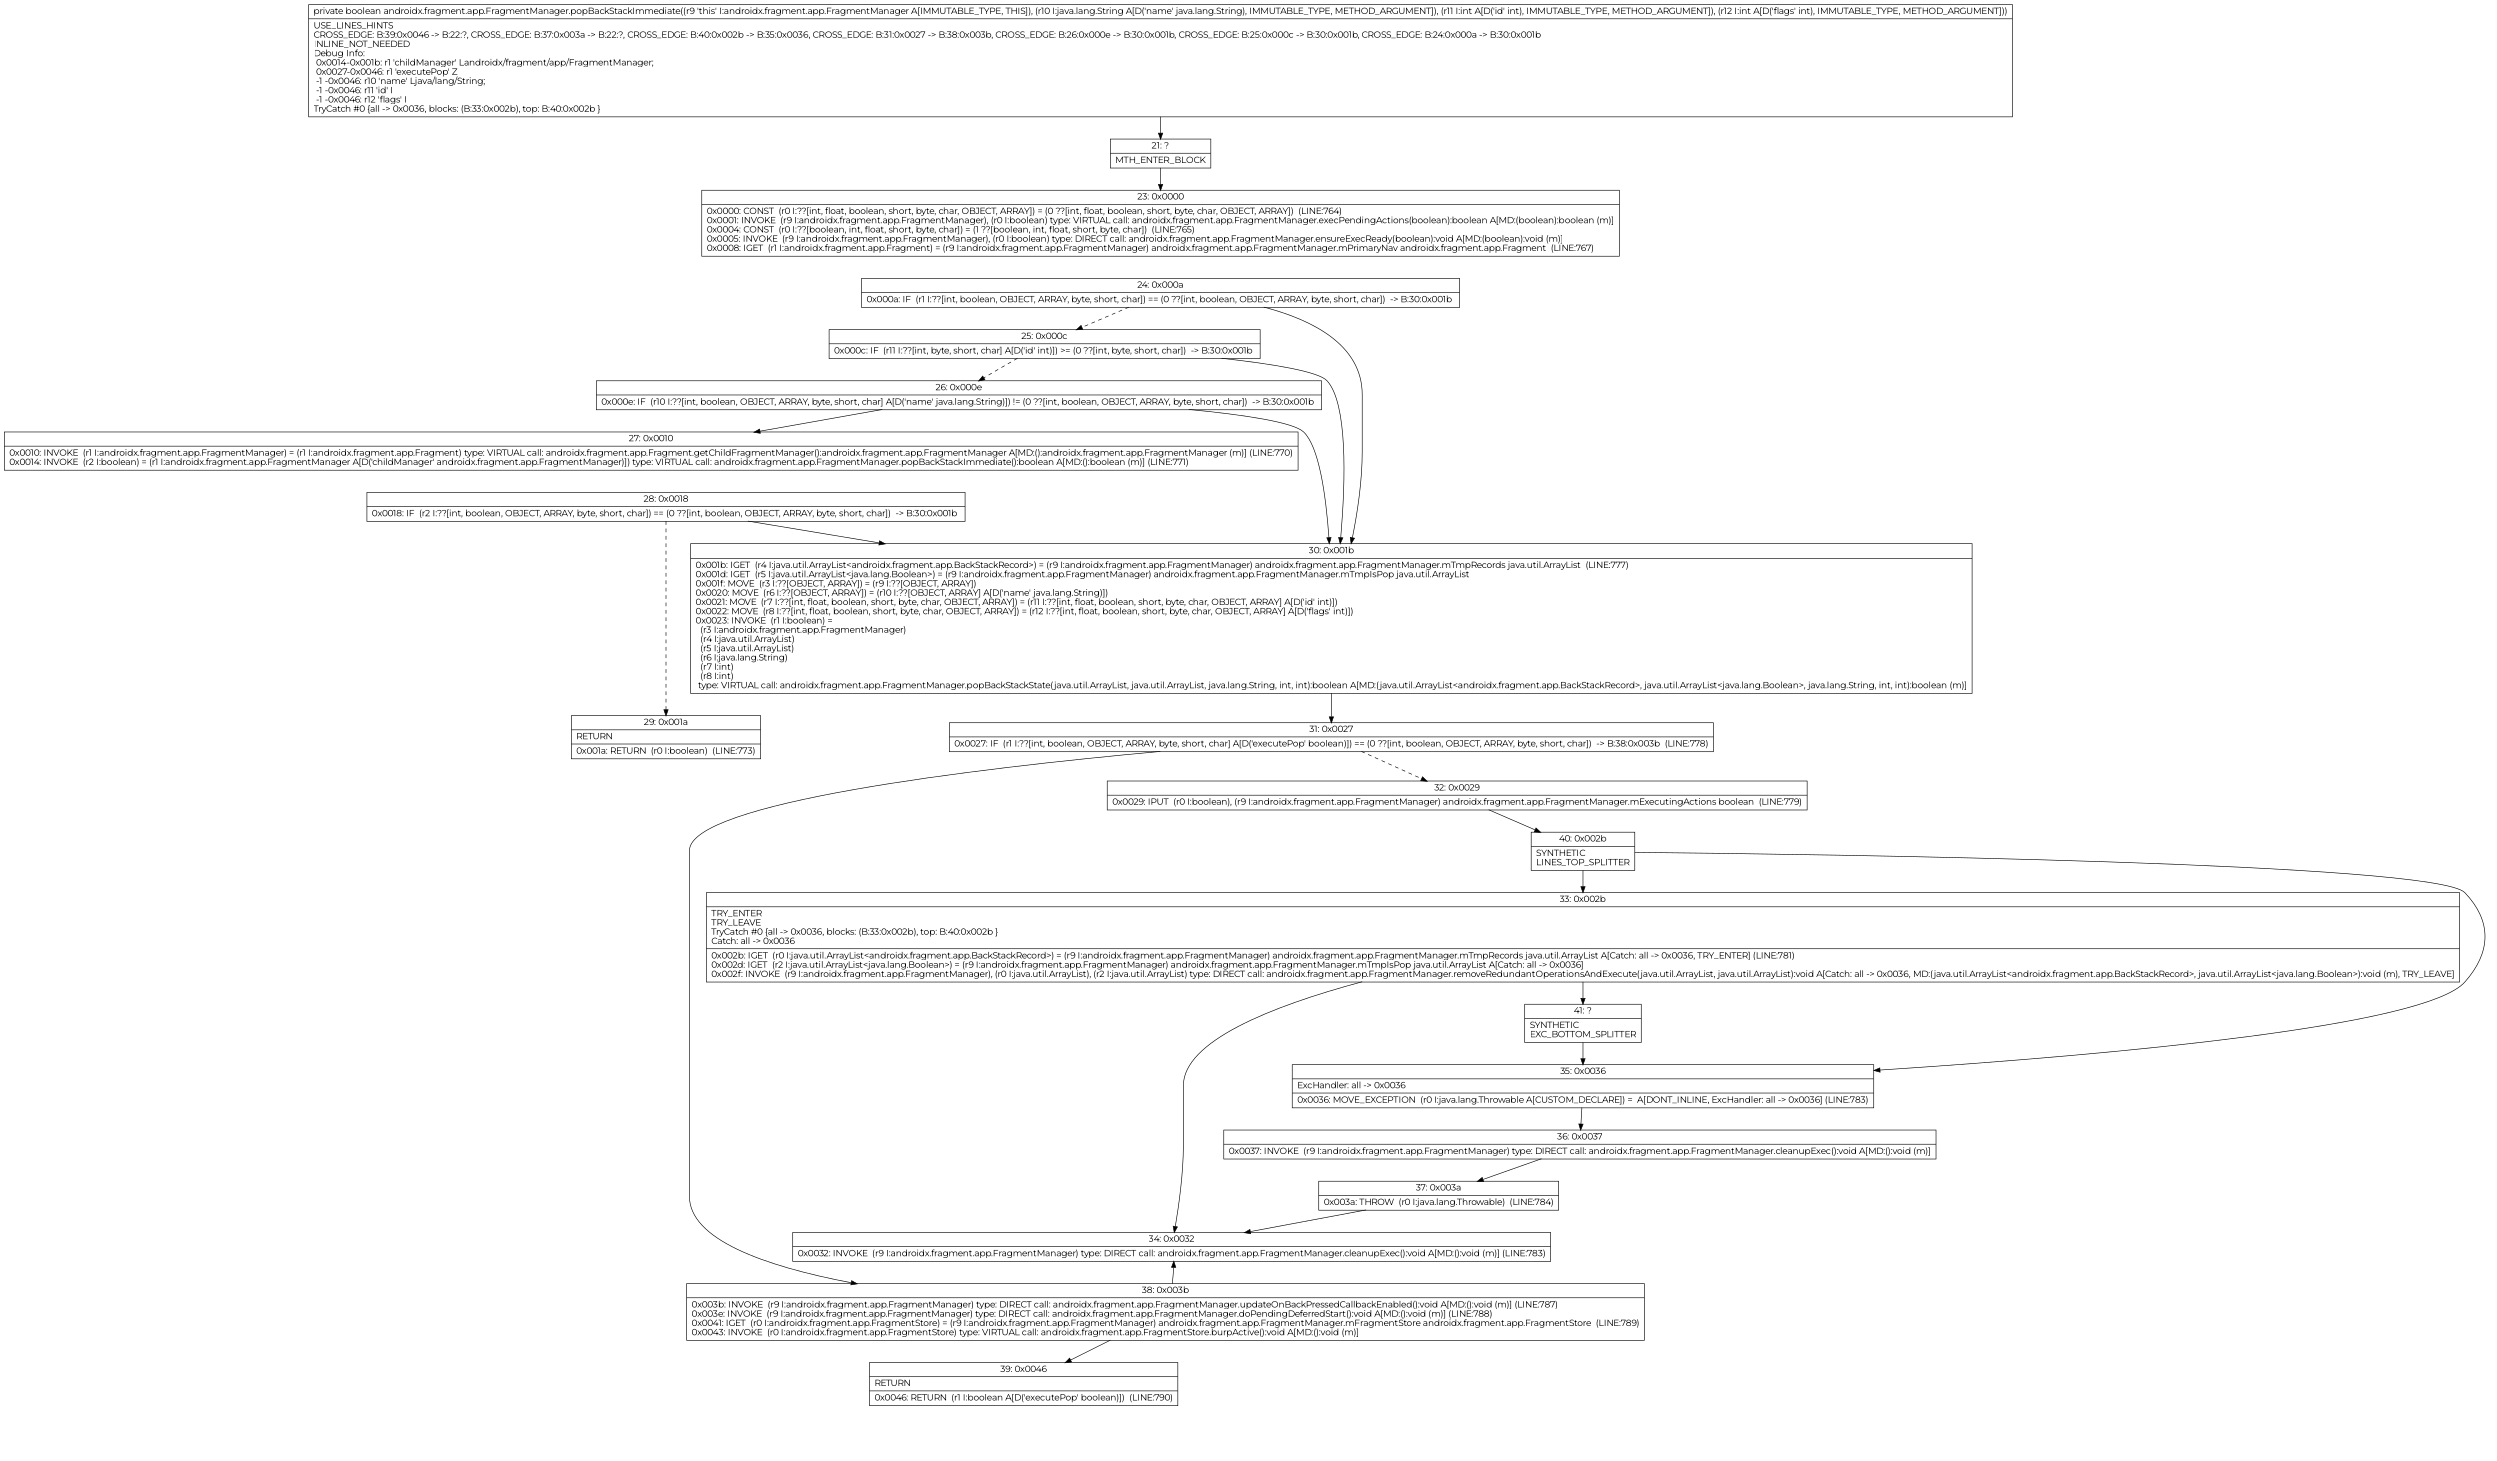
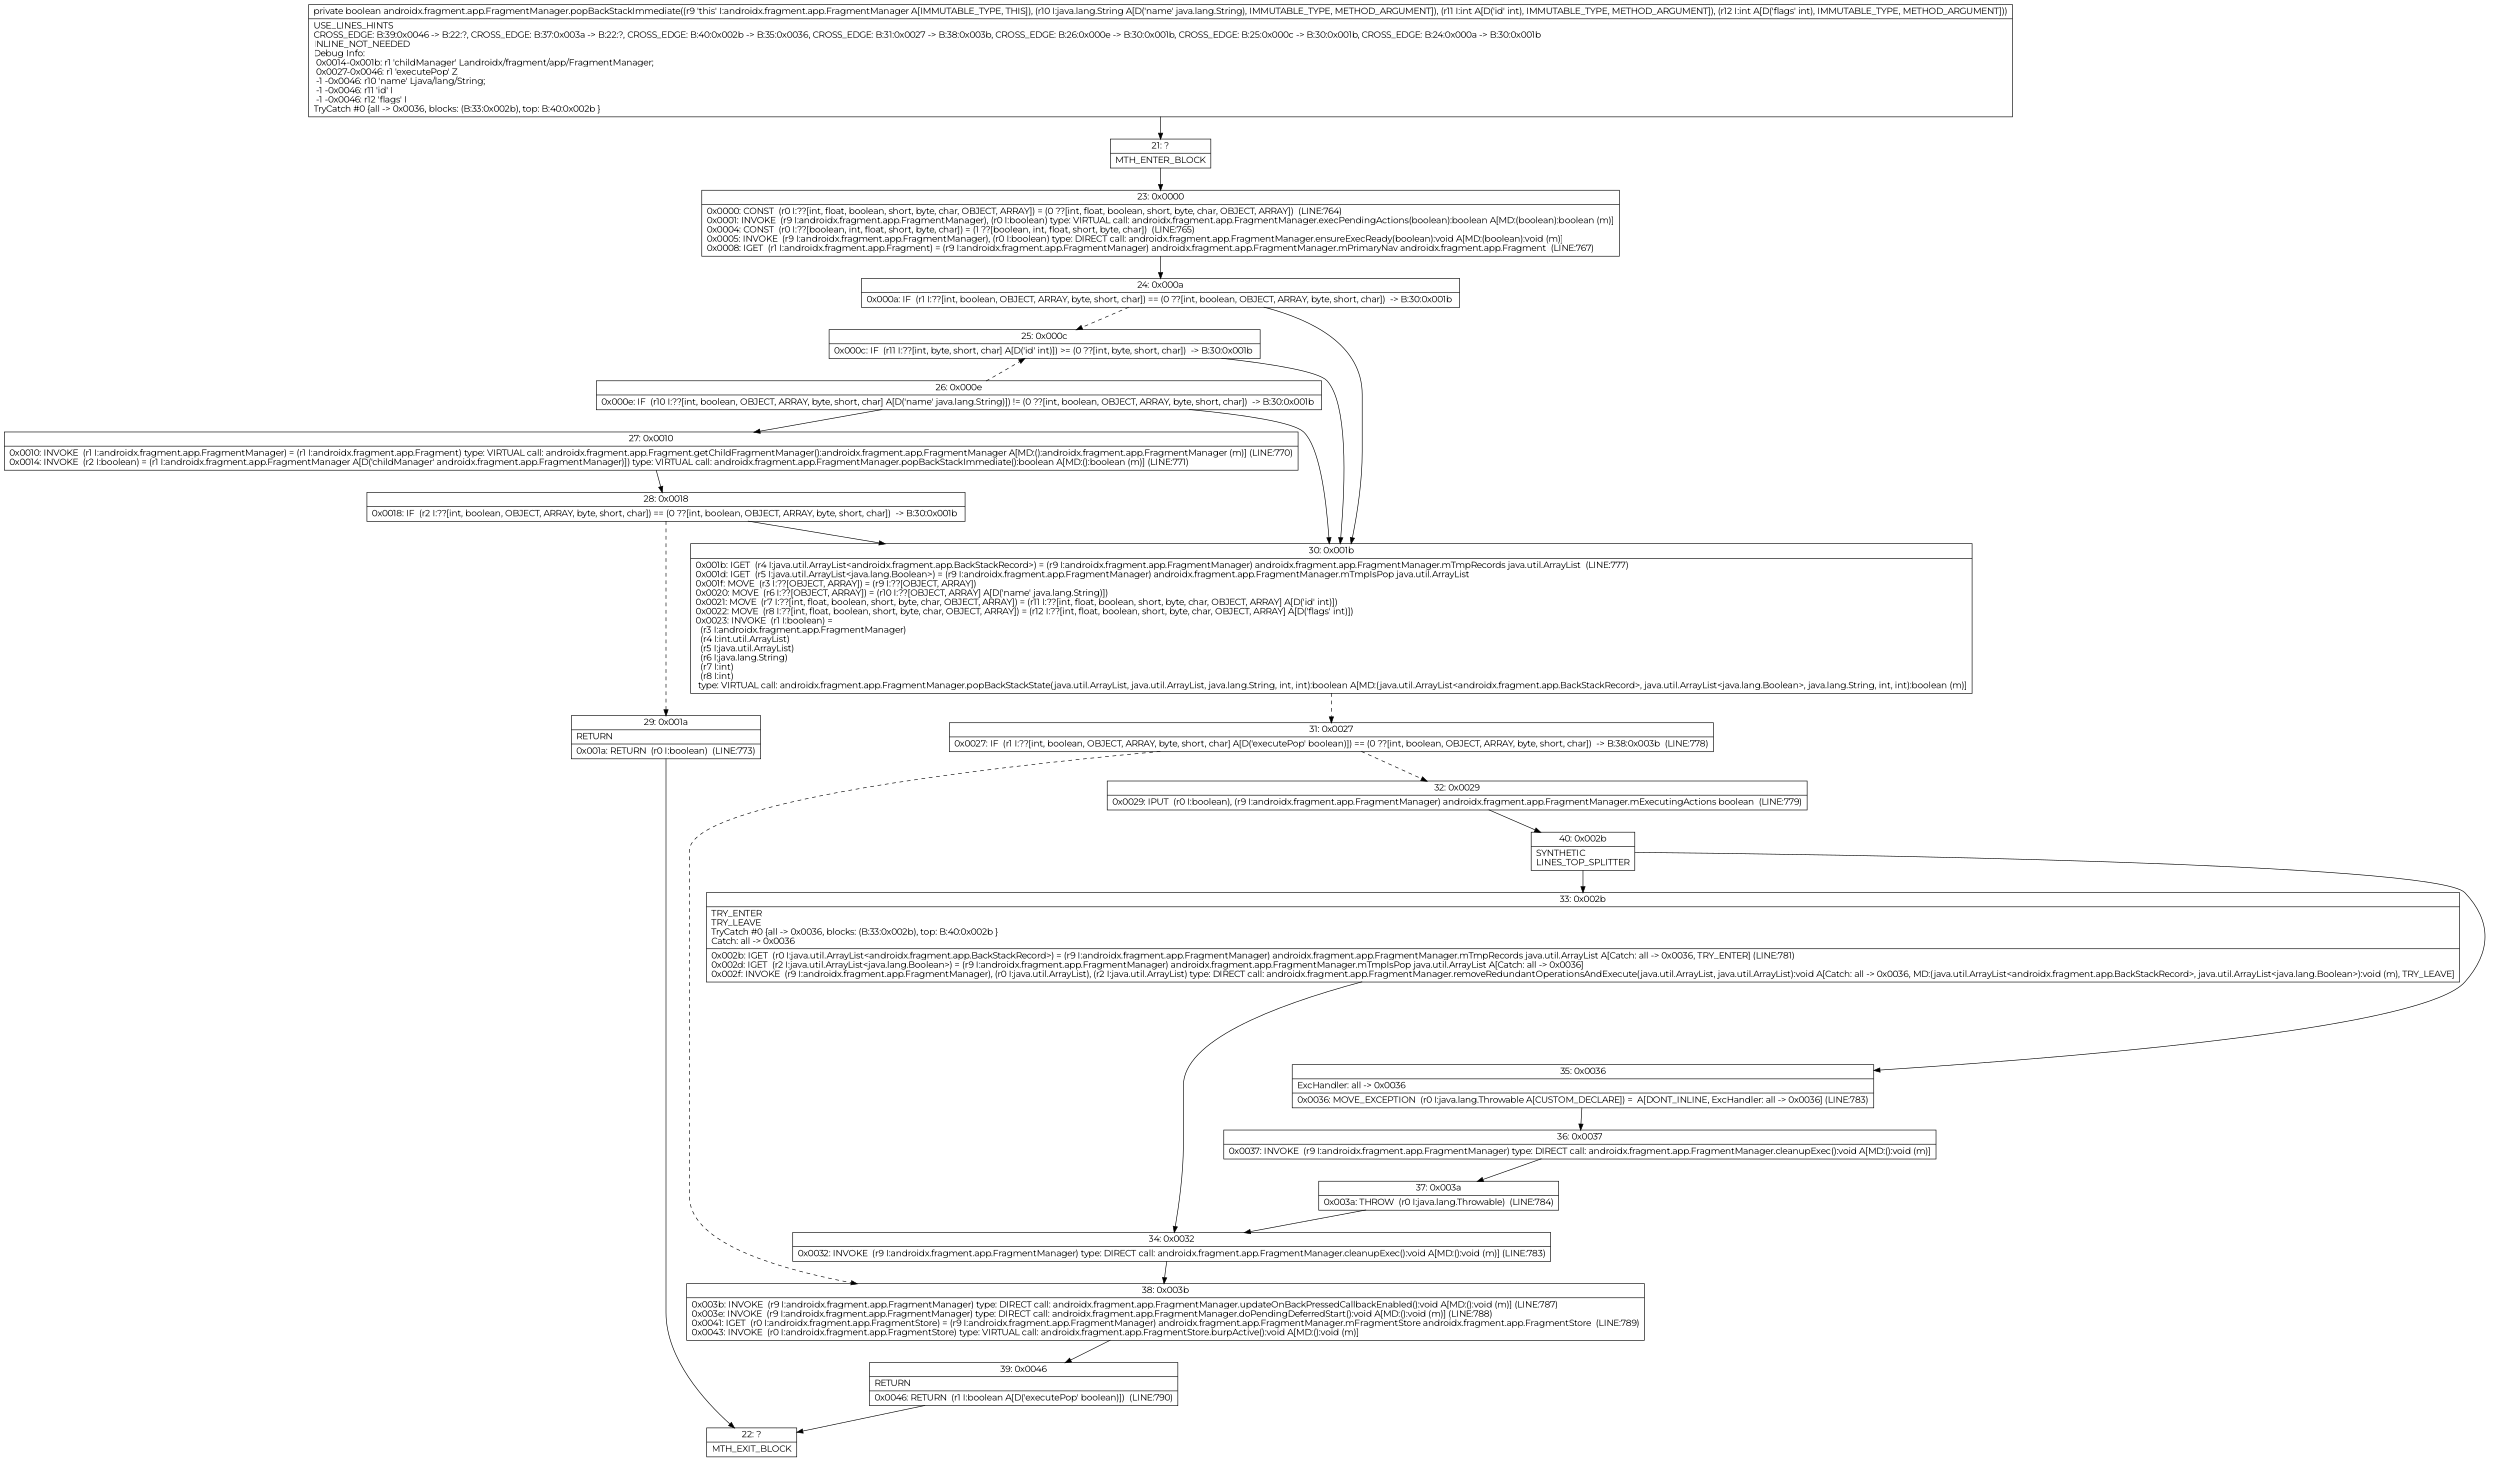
none -> (1161, 264)
(1001, 368) -> (1003, 371)
none -> (658, 478)
(745, 639) -> (743, 639)
(1331, 705) -> (1331, 705)
(689, 876) -> (689, 876)
(1583, 1023) -> none
(1173, 1276) -> (1166, 1269)
none -> (752, 1442)
